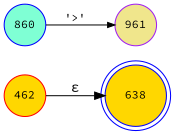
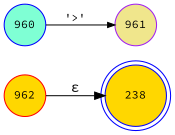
(25, 25) -> (25, 25)
(25, 96) -> (25, 96)
(136, 96) -> (136, 96)
